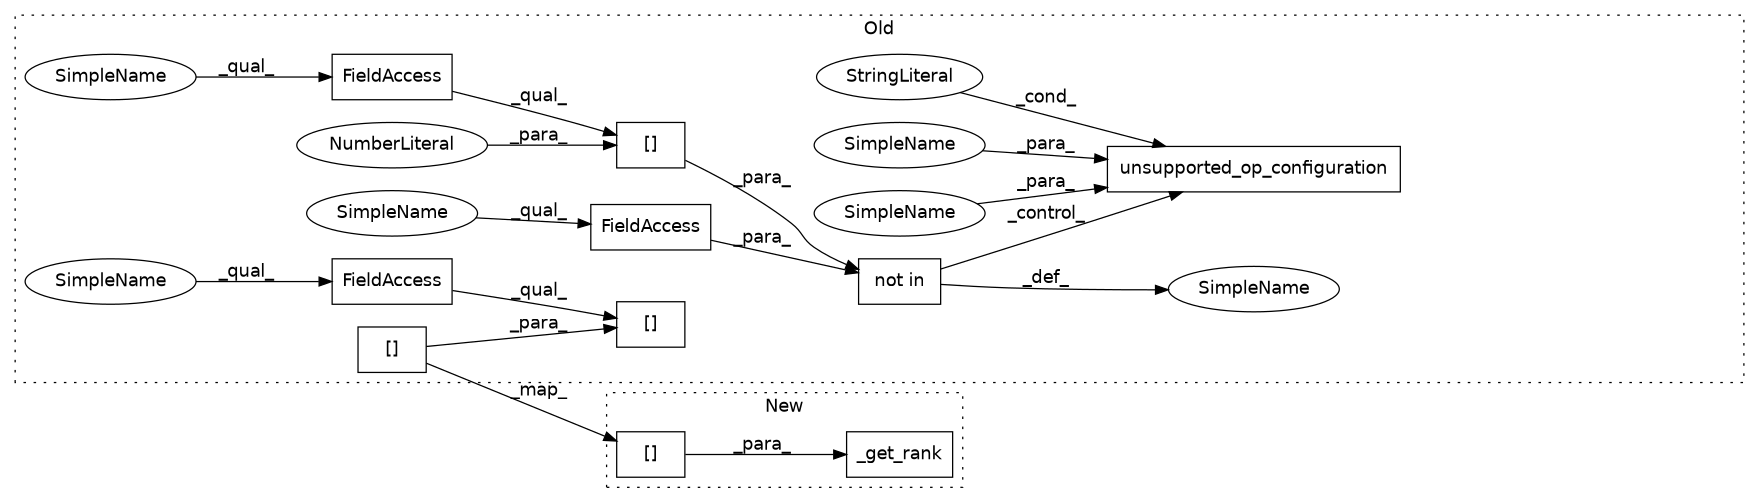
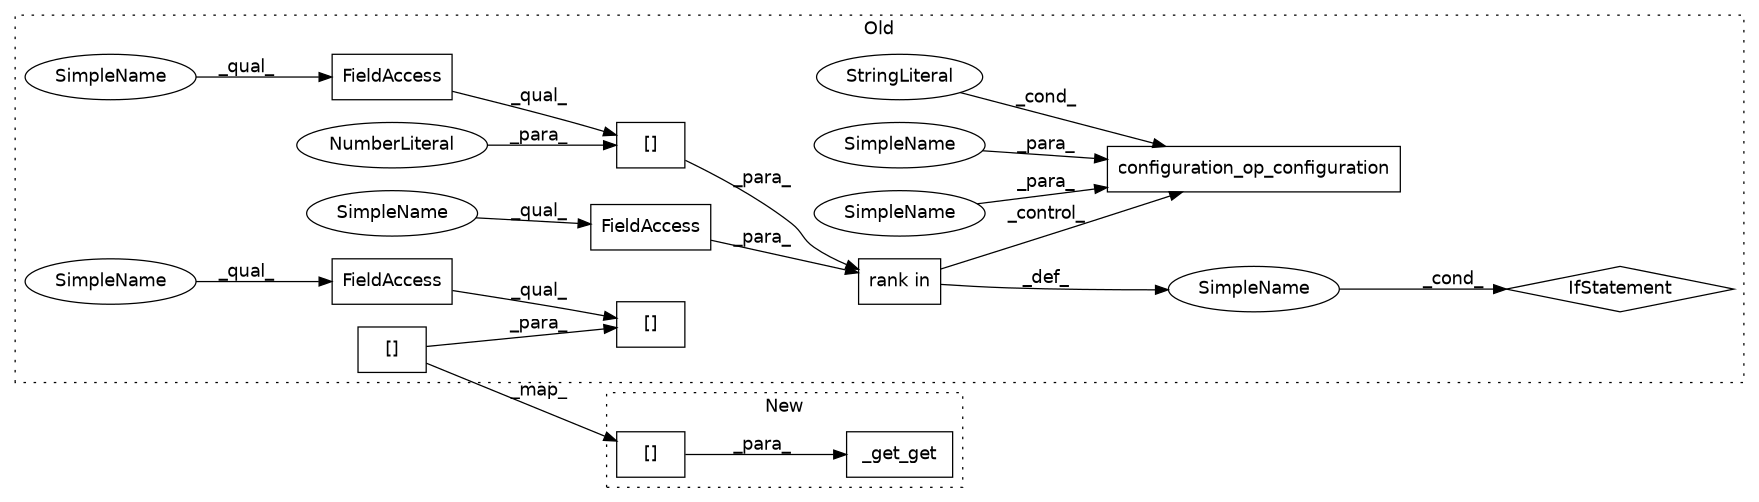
(1254, 169) -> (1254, 169)
(900, 282) -> (900, 282)
none -> (1620, 289)
(900, 455) -> (900, 455)
